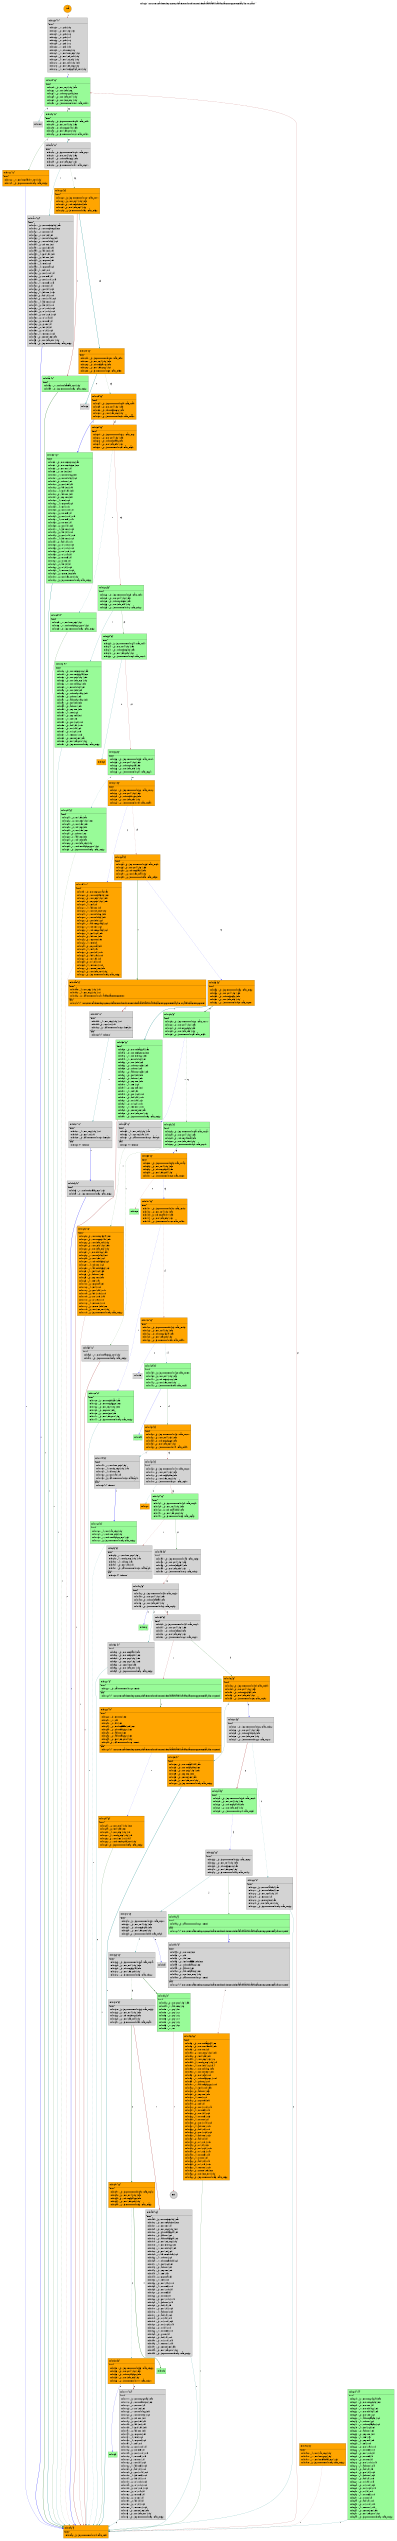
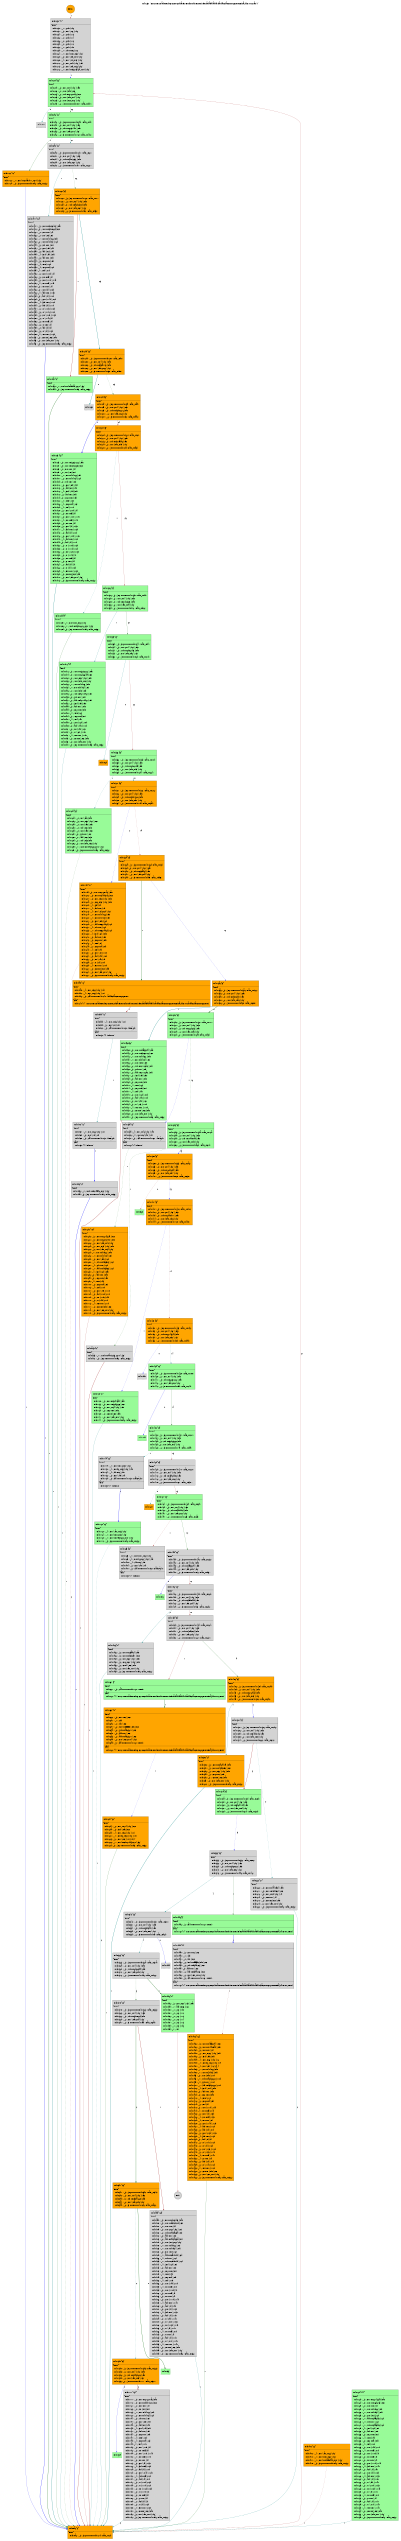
(68, 9) -> (71, 9)
(168, 1437) -> (172, 1438)
(146, 1616) -> (166, 1584)
